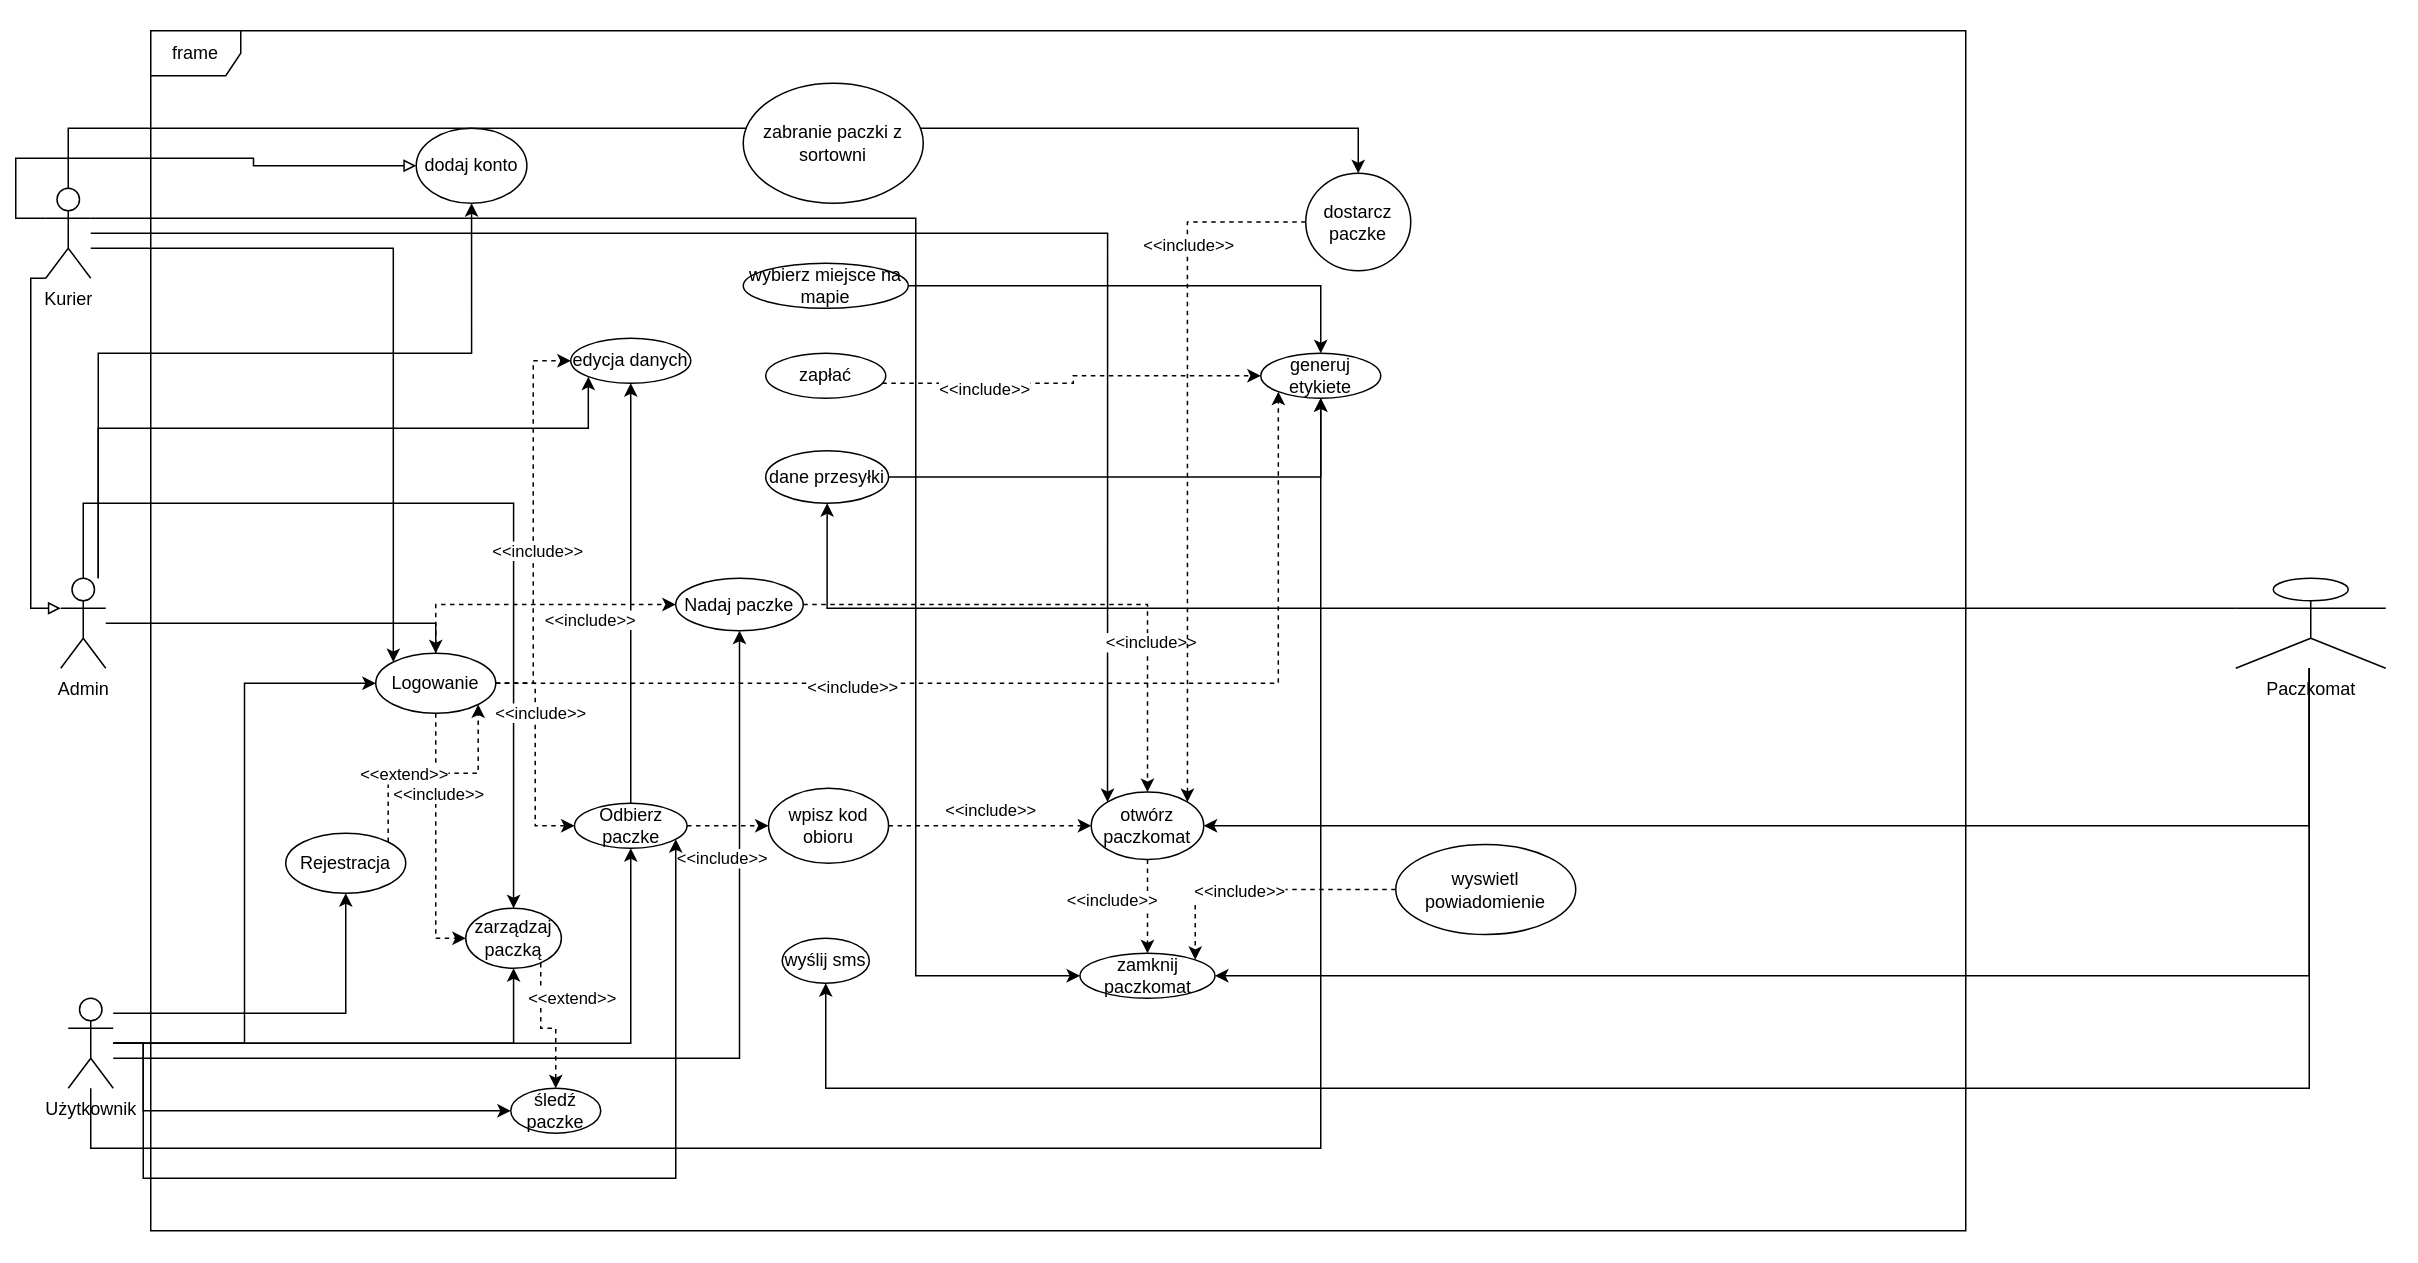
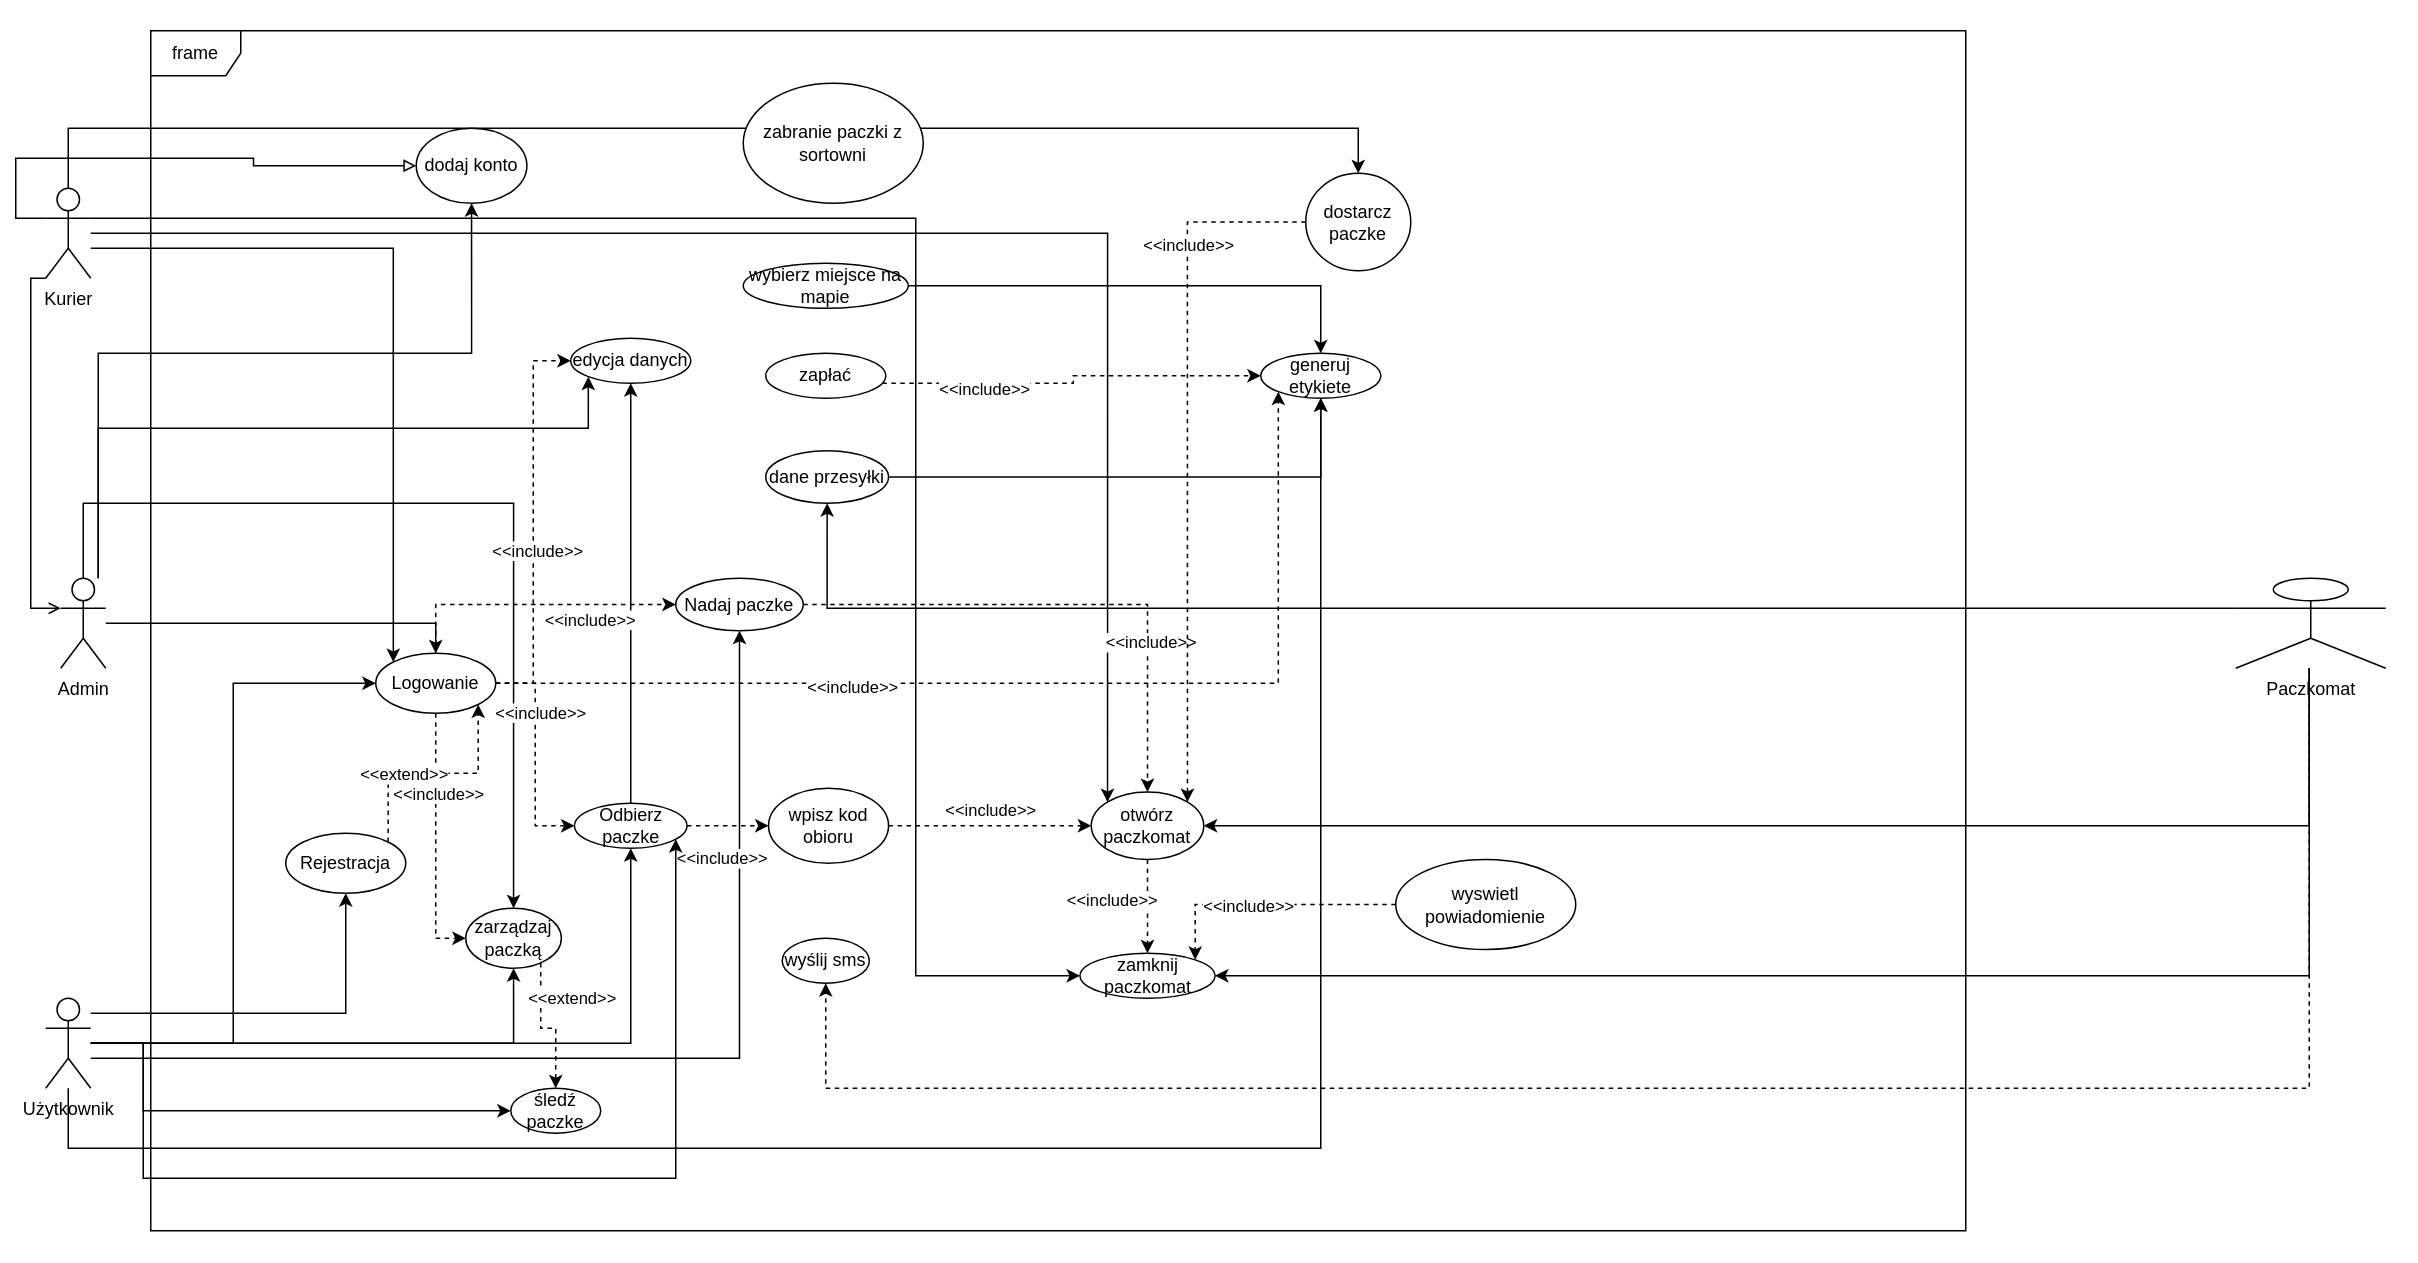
(48, 608) -> (51, 608)
(1486, 890) -> (1486, 905)
(91, 1043) -> (68, 1043)
(1576, 1088) -> (1576, 1088)
